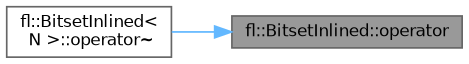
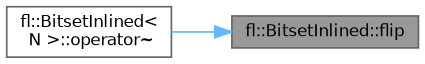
(347, 32) -> (325, 32)
